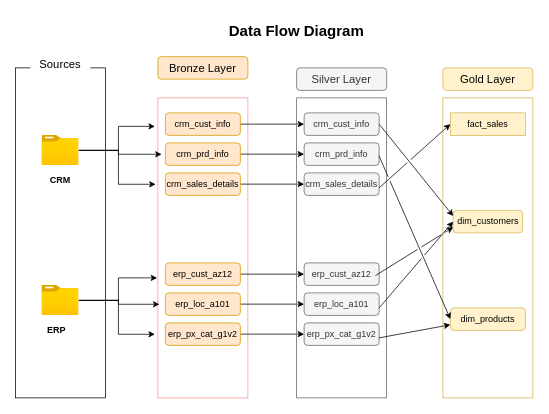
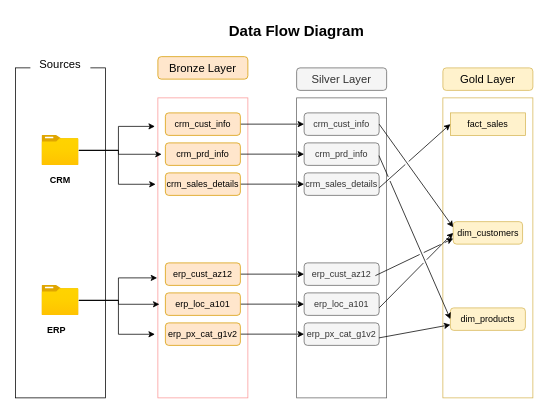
(488, 222) -> (488, 233)
